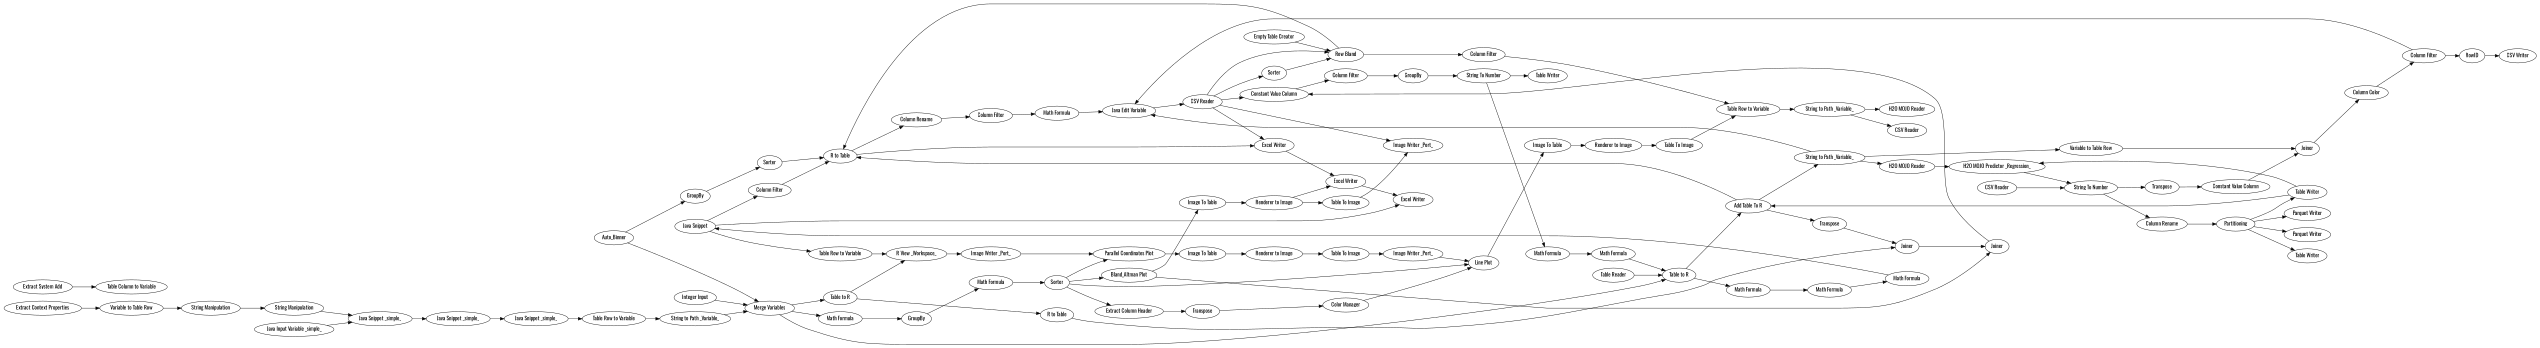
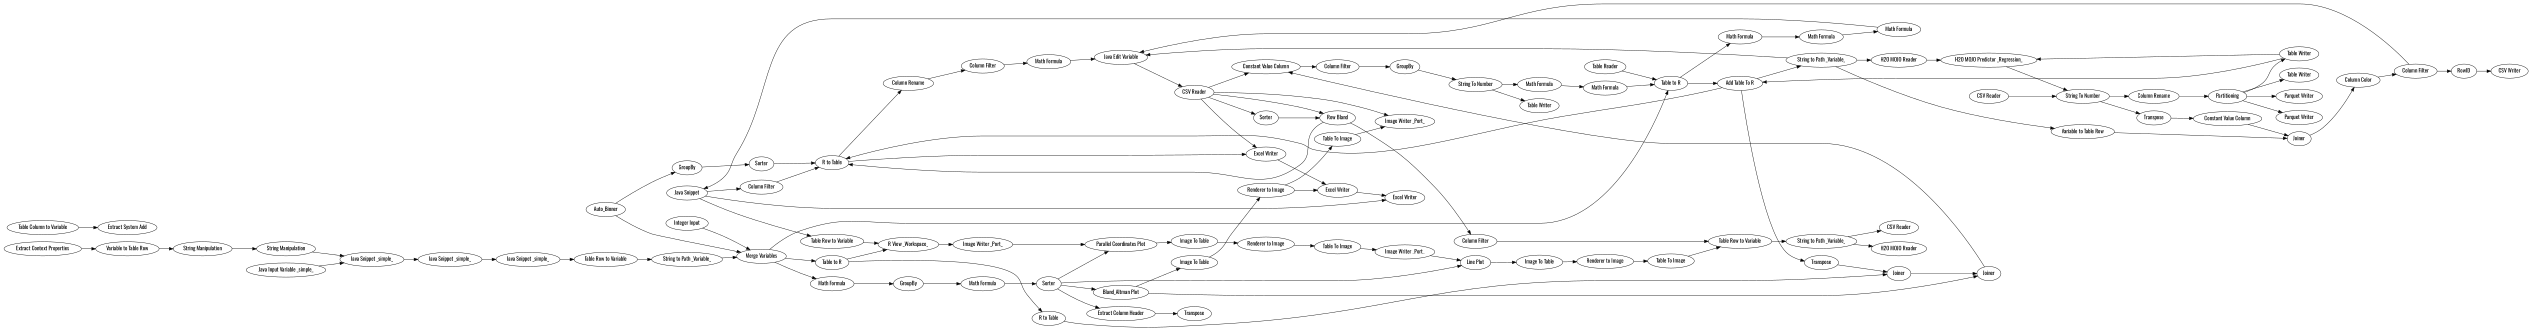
(1274, 37) -> none
(82, 287) -> (86, 228)
(1346, 305) -> none
